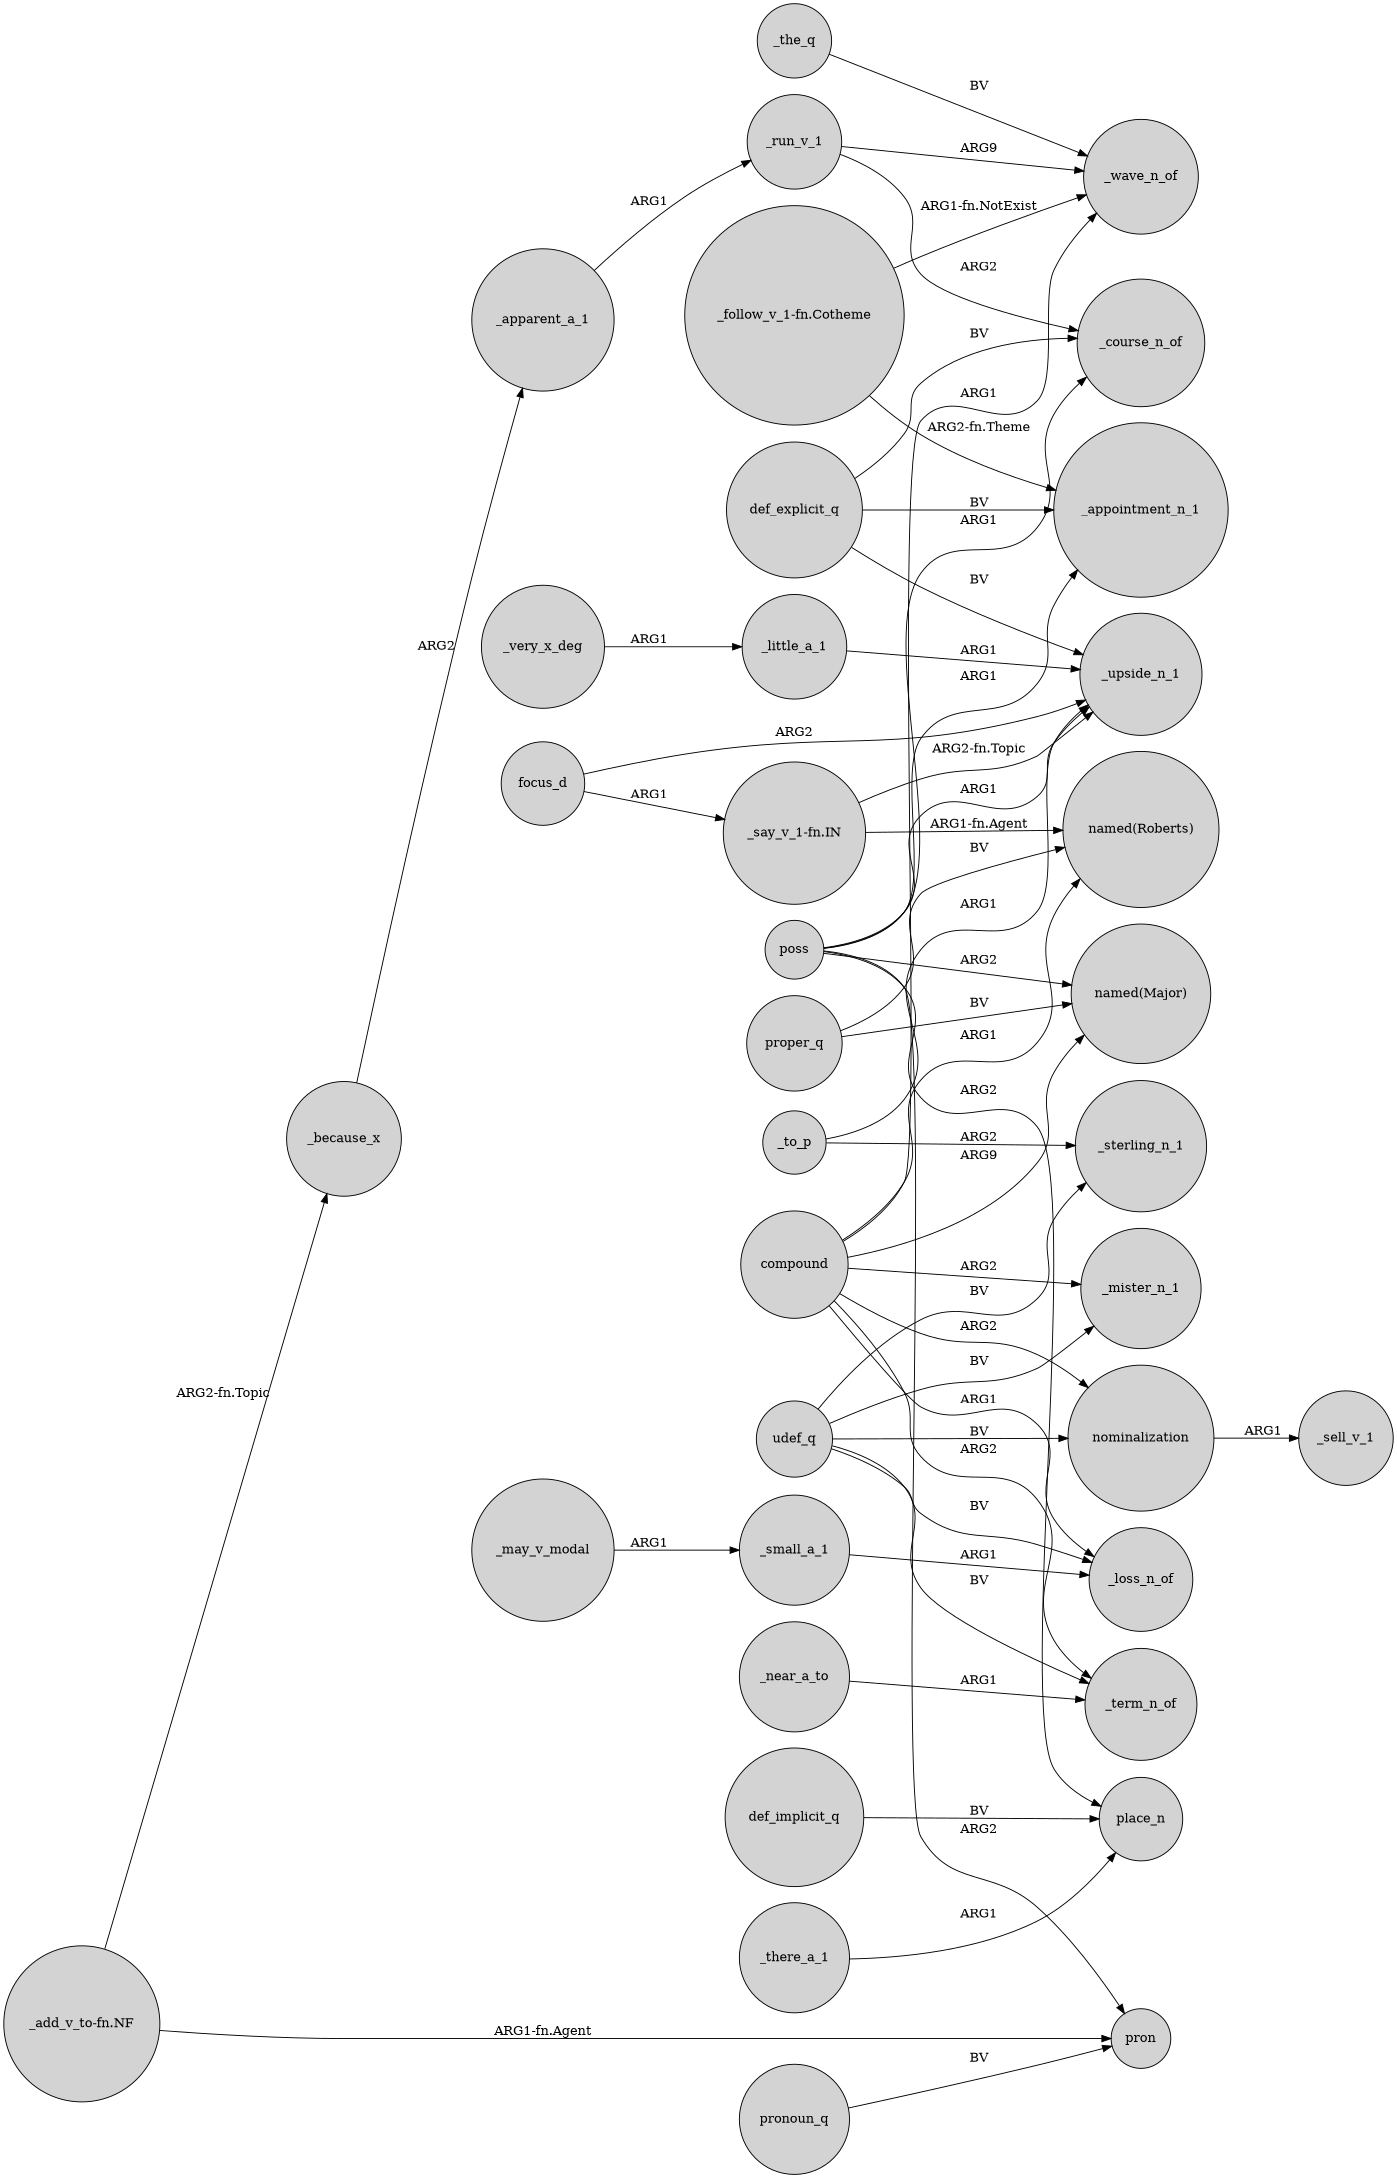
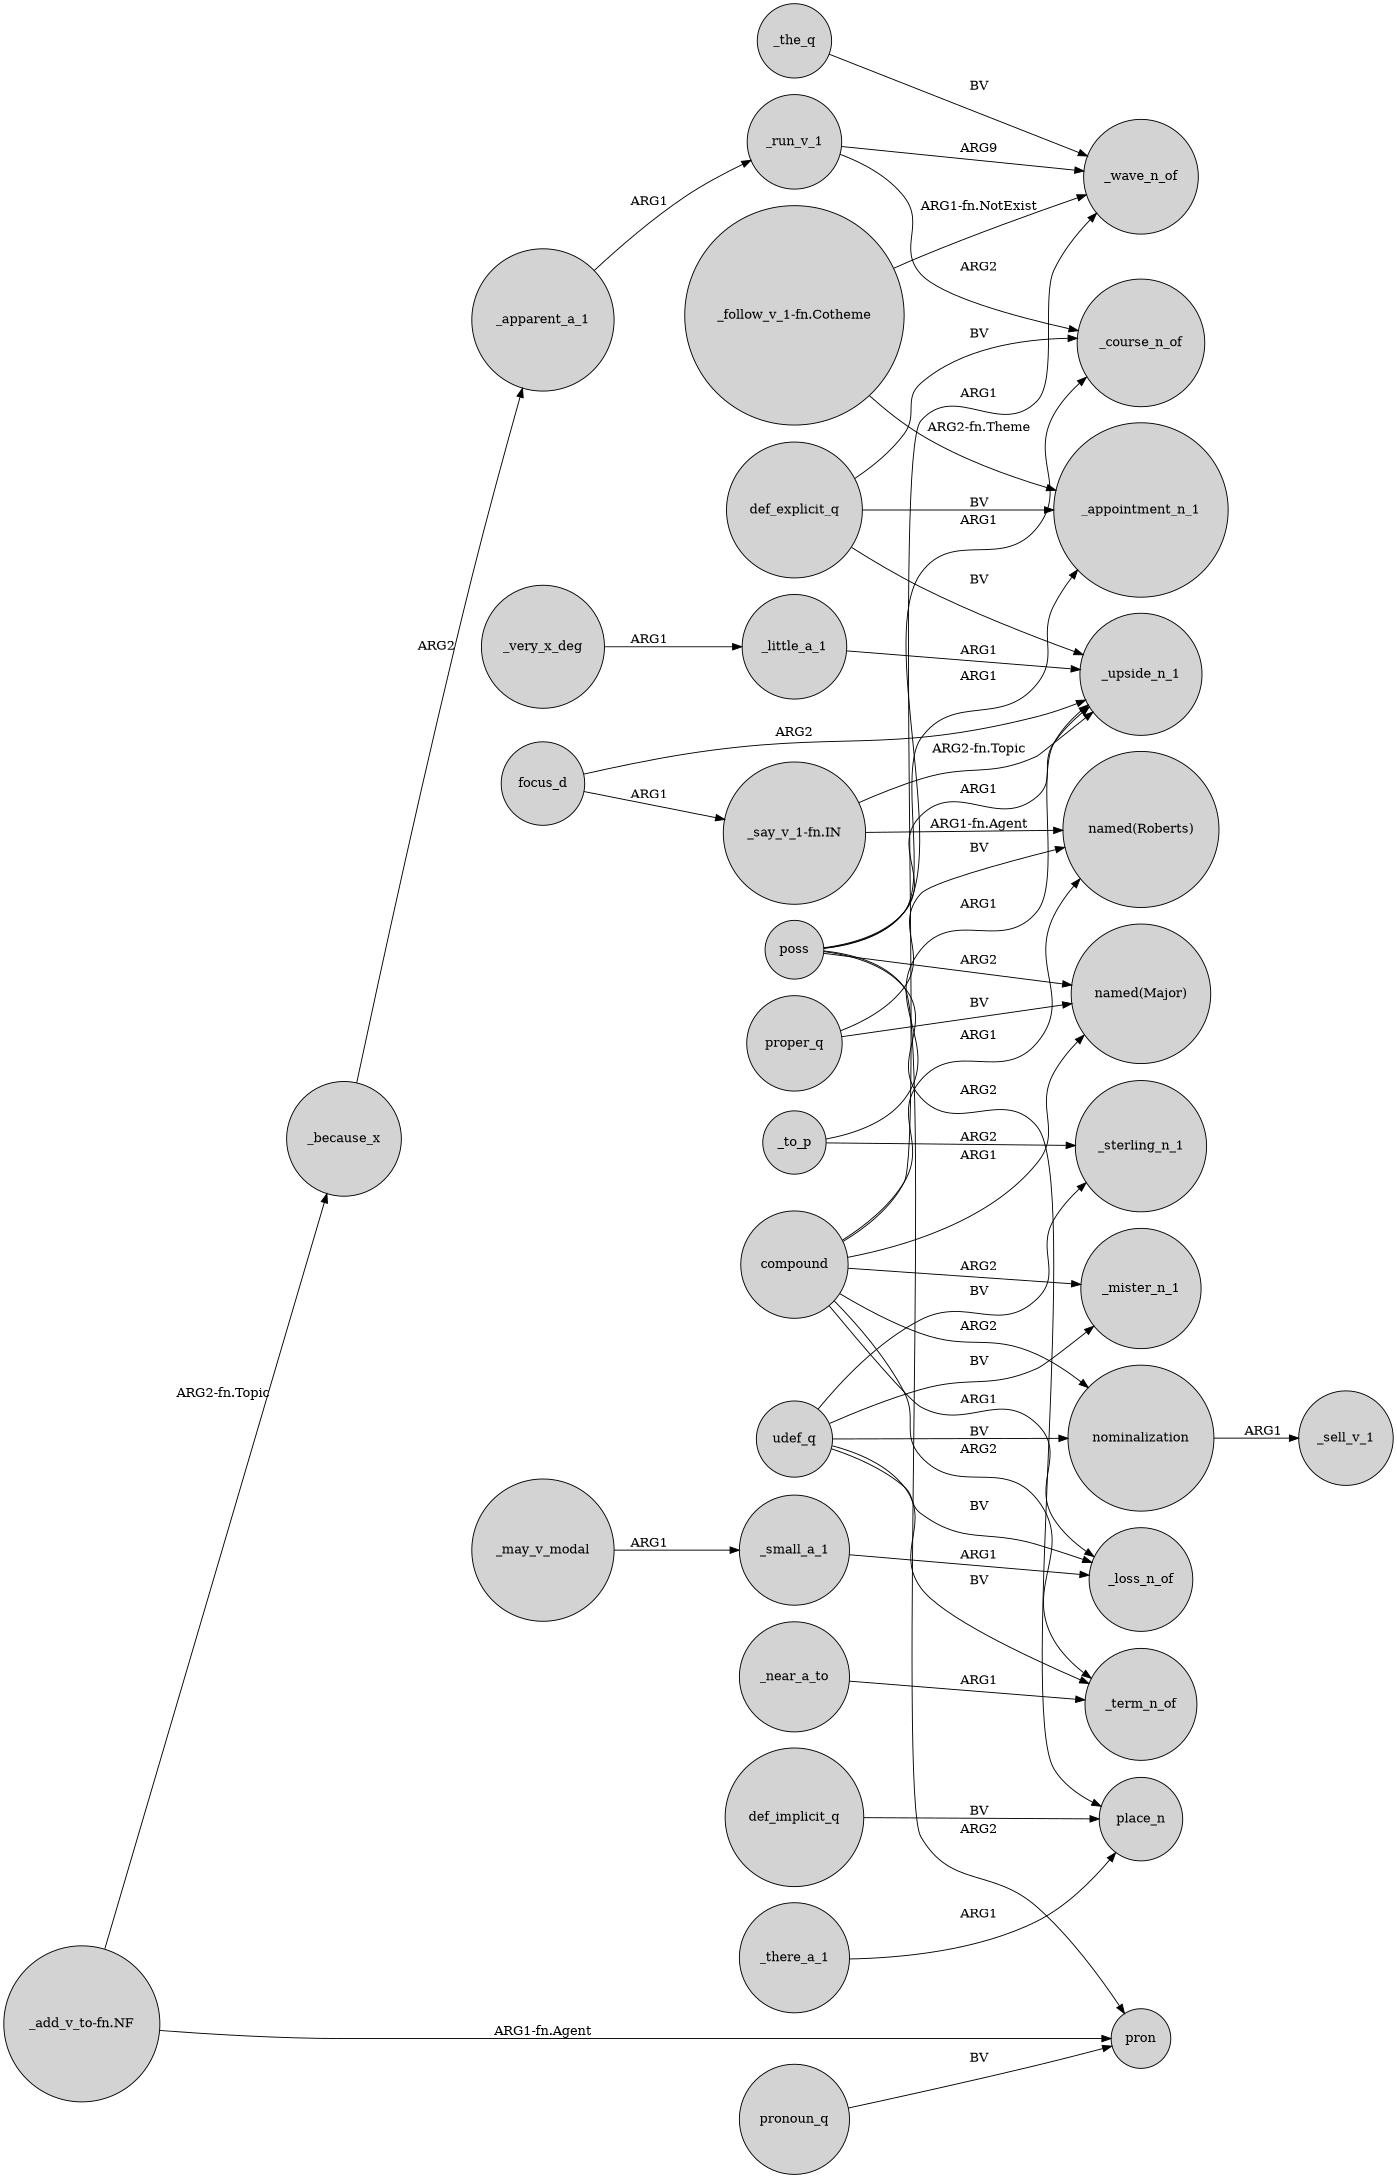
(979, 1156) -> (979, 1156)
